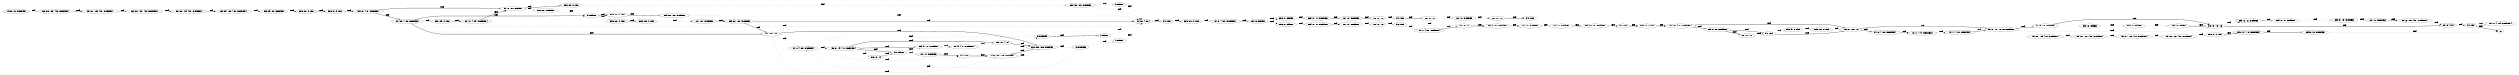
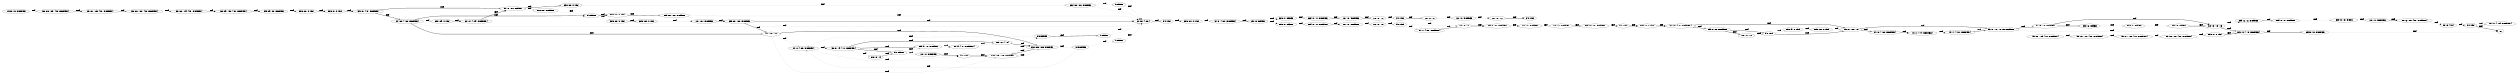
(255, 11) -> (255, 11)
(2344, 20) -> (2344, 20)
none -> (2068, 26)
(2332, 26) -> (2228, 30)
